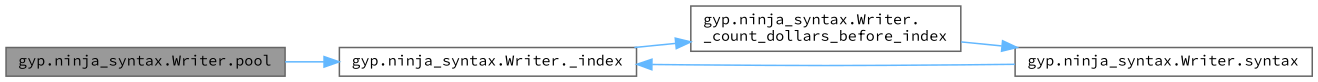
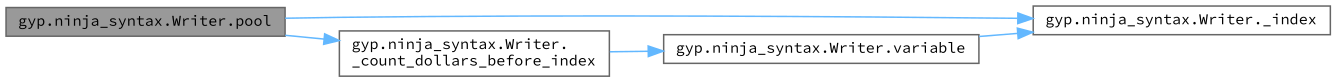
(655, 45) -> (305, 37)
(1164, 62) -> (821, 49)
